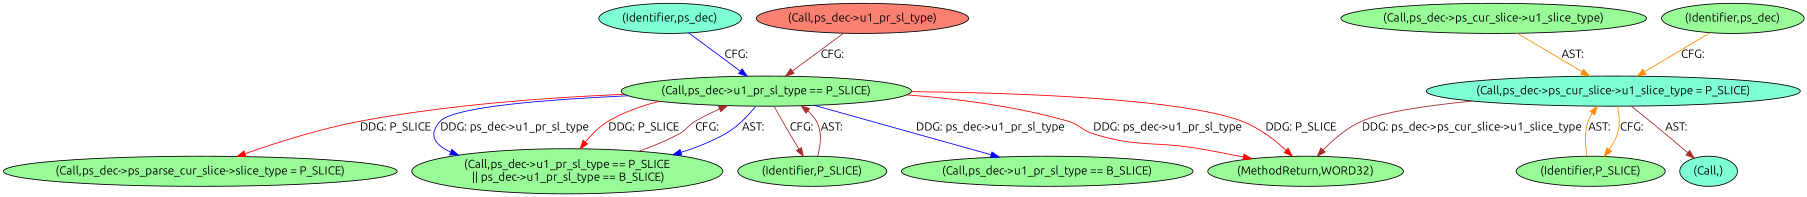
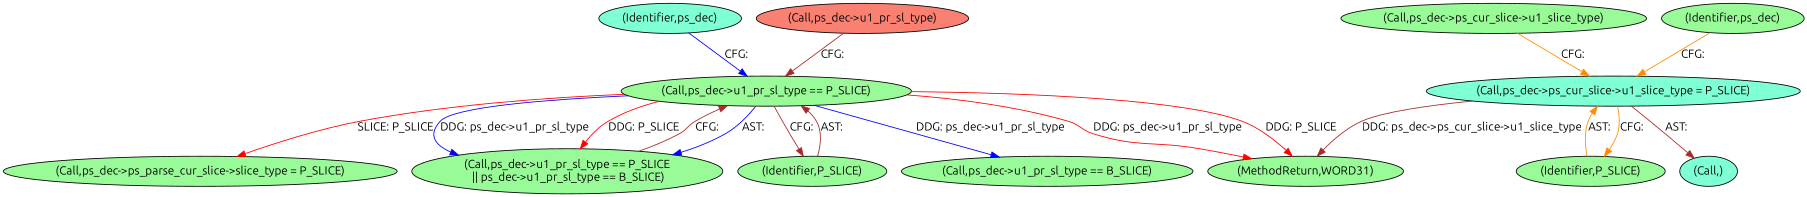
(1574, 55) -> (1574, 55)
(395, 128) -> (395, 128)
(1306, 171) -> (1306, 171)
